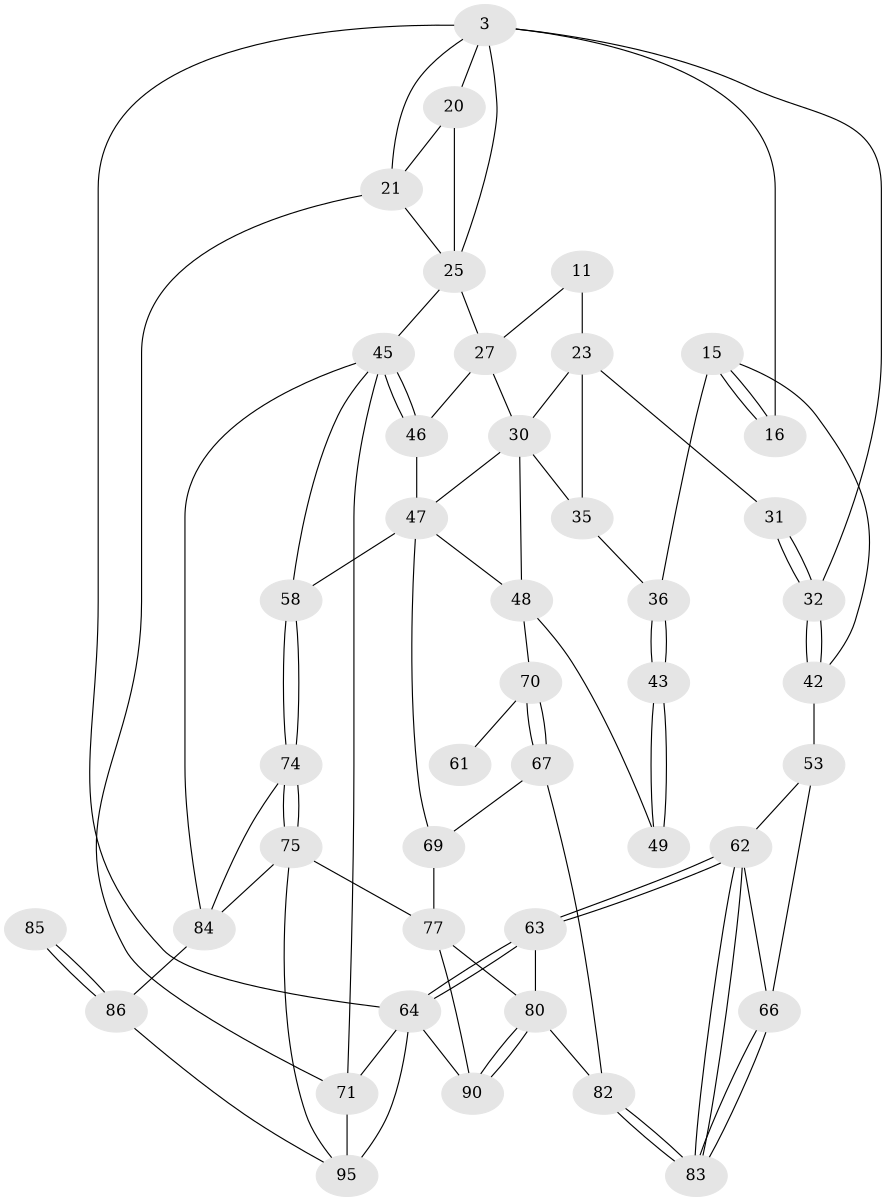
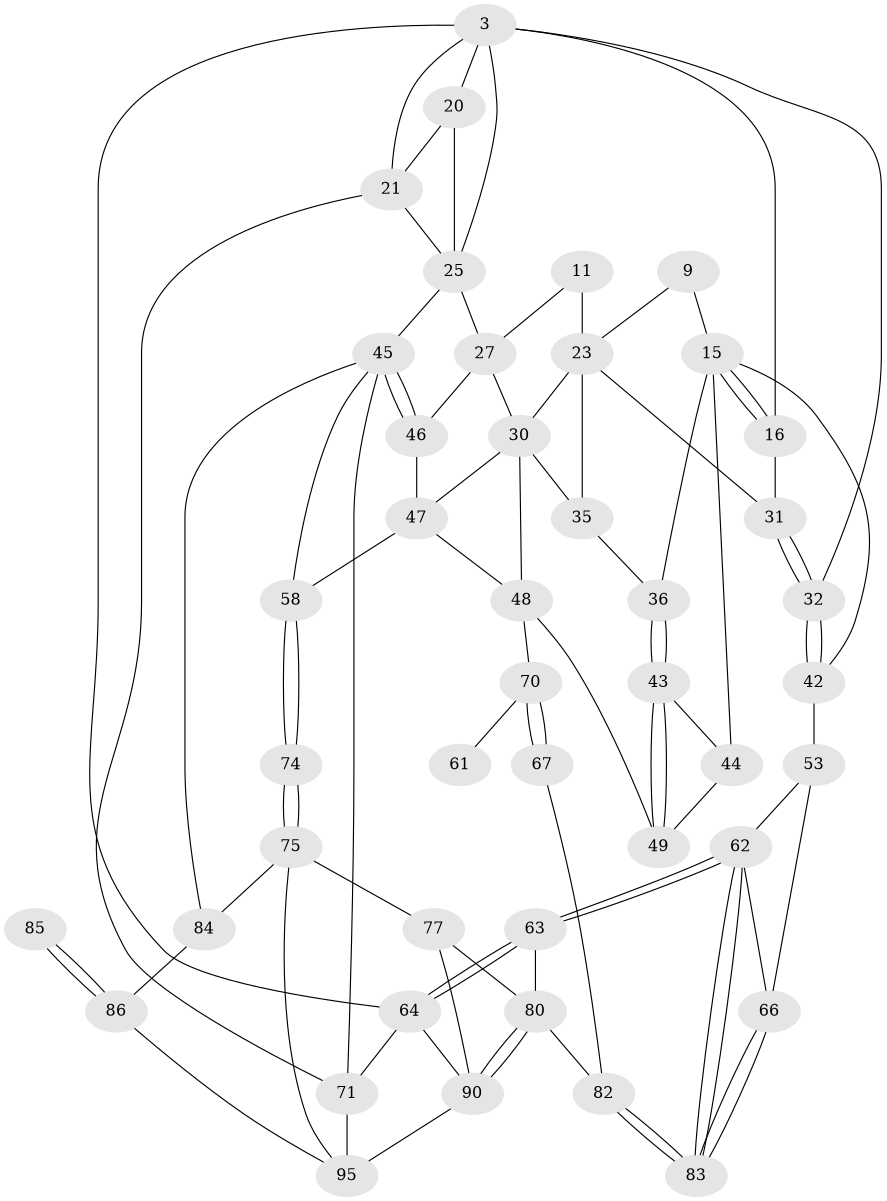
none -> (688, 272)
none -> (775, 477)
none -> (732, 765)
(241, 844) -> none
(434, 847) -> none
(394, 1098) -> (410, 1135)
